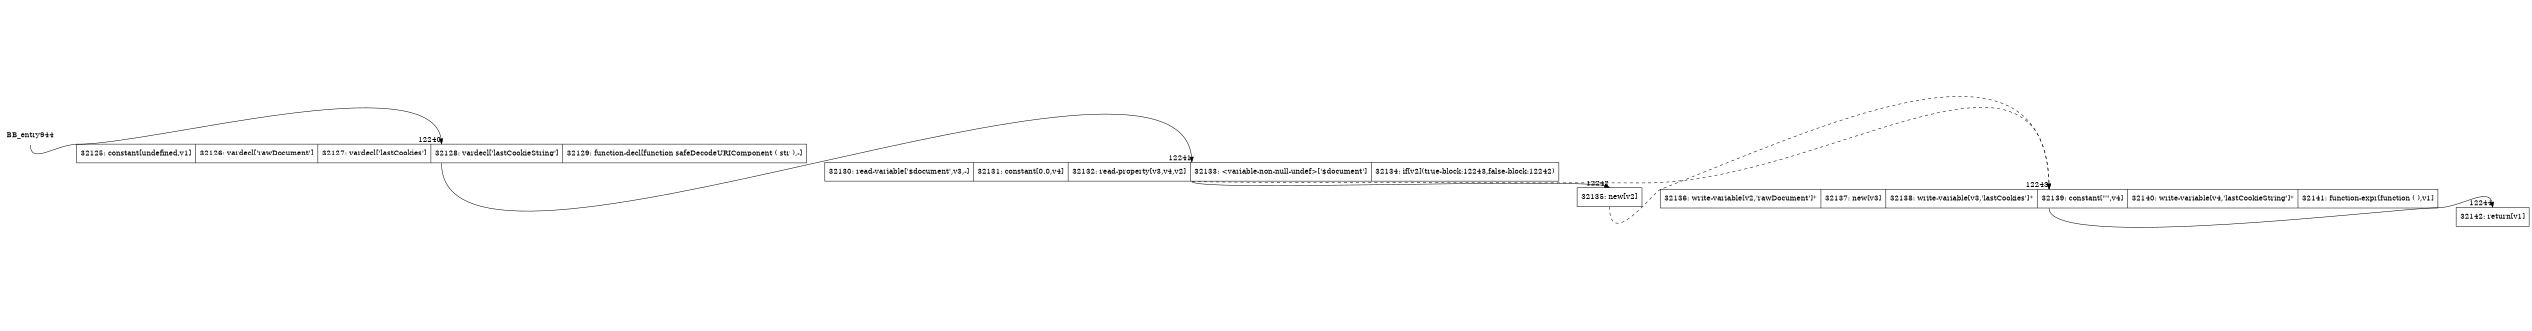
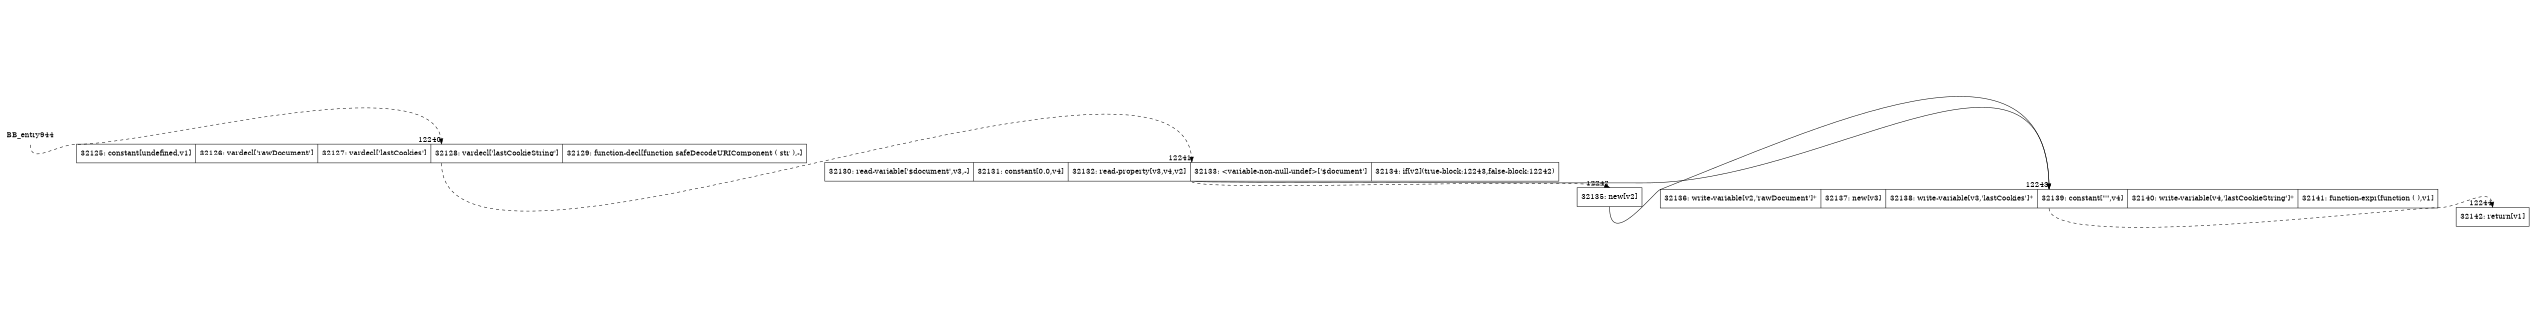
(237, 121) -> (237, 121)
(1838, 122) -> (1838, 122)
(814, 163) -> (814, 163)
(1649, 182) -> (1649, 182)
(1295, 186) -> (1295, 186)
(2270, 221) -> (2270, 221)
